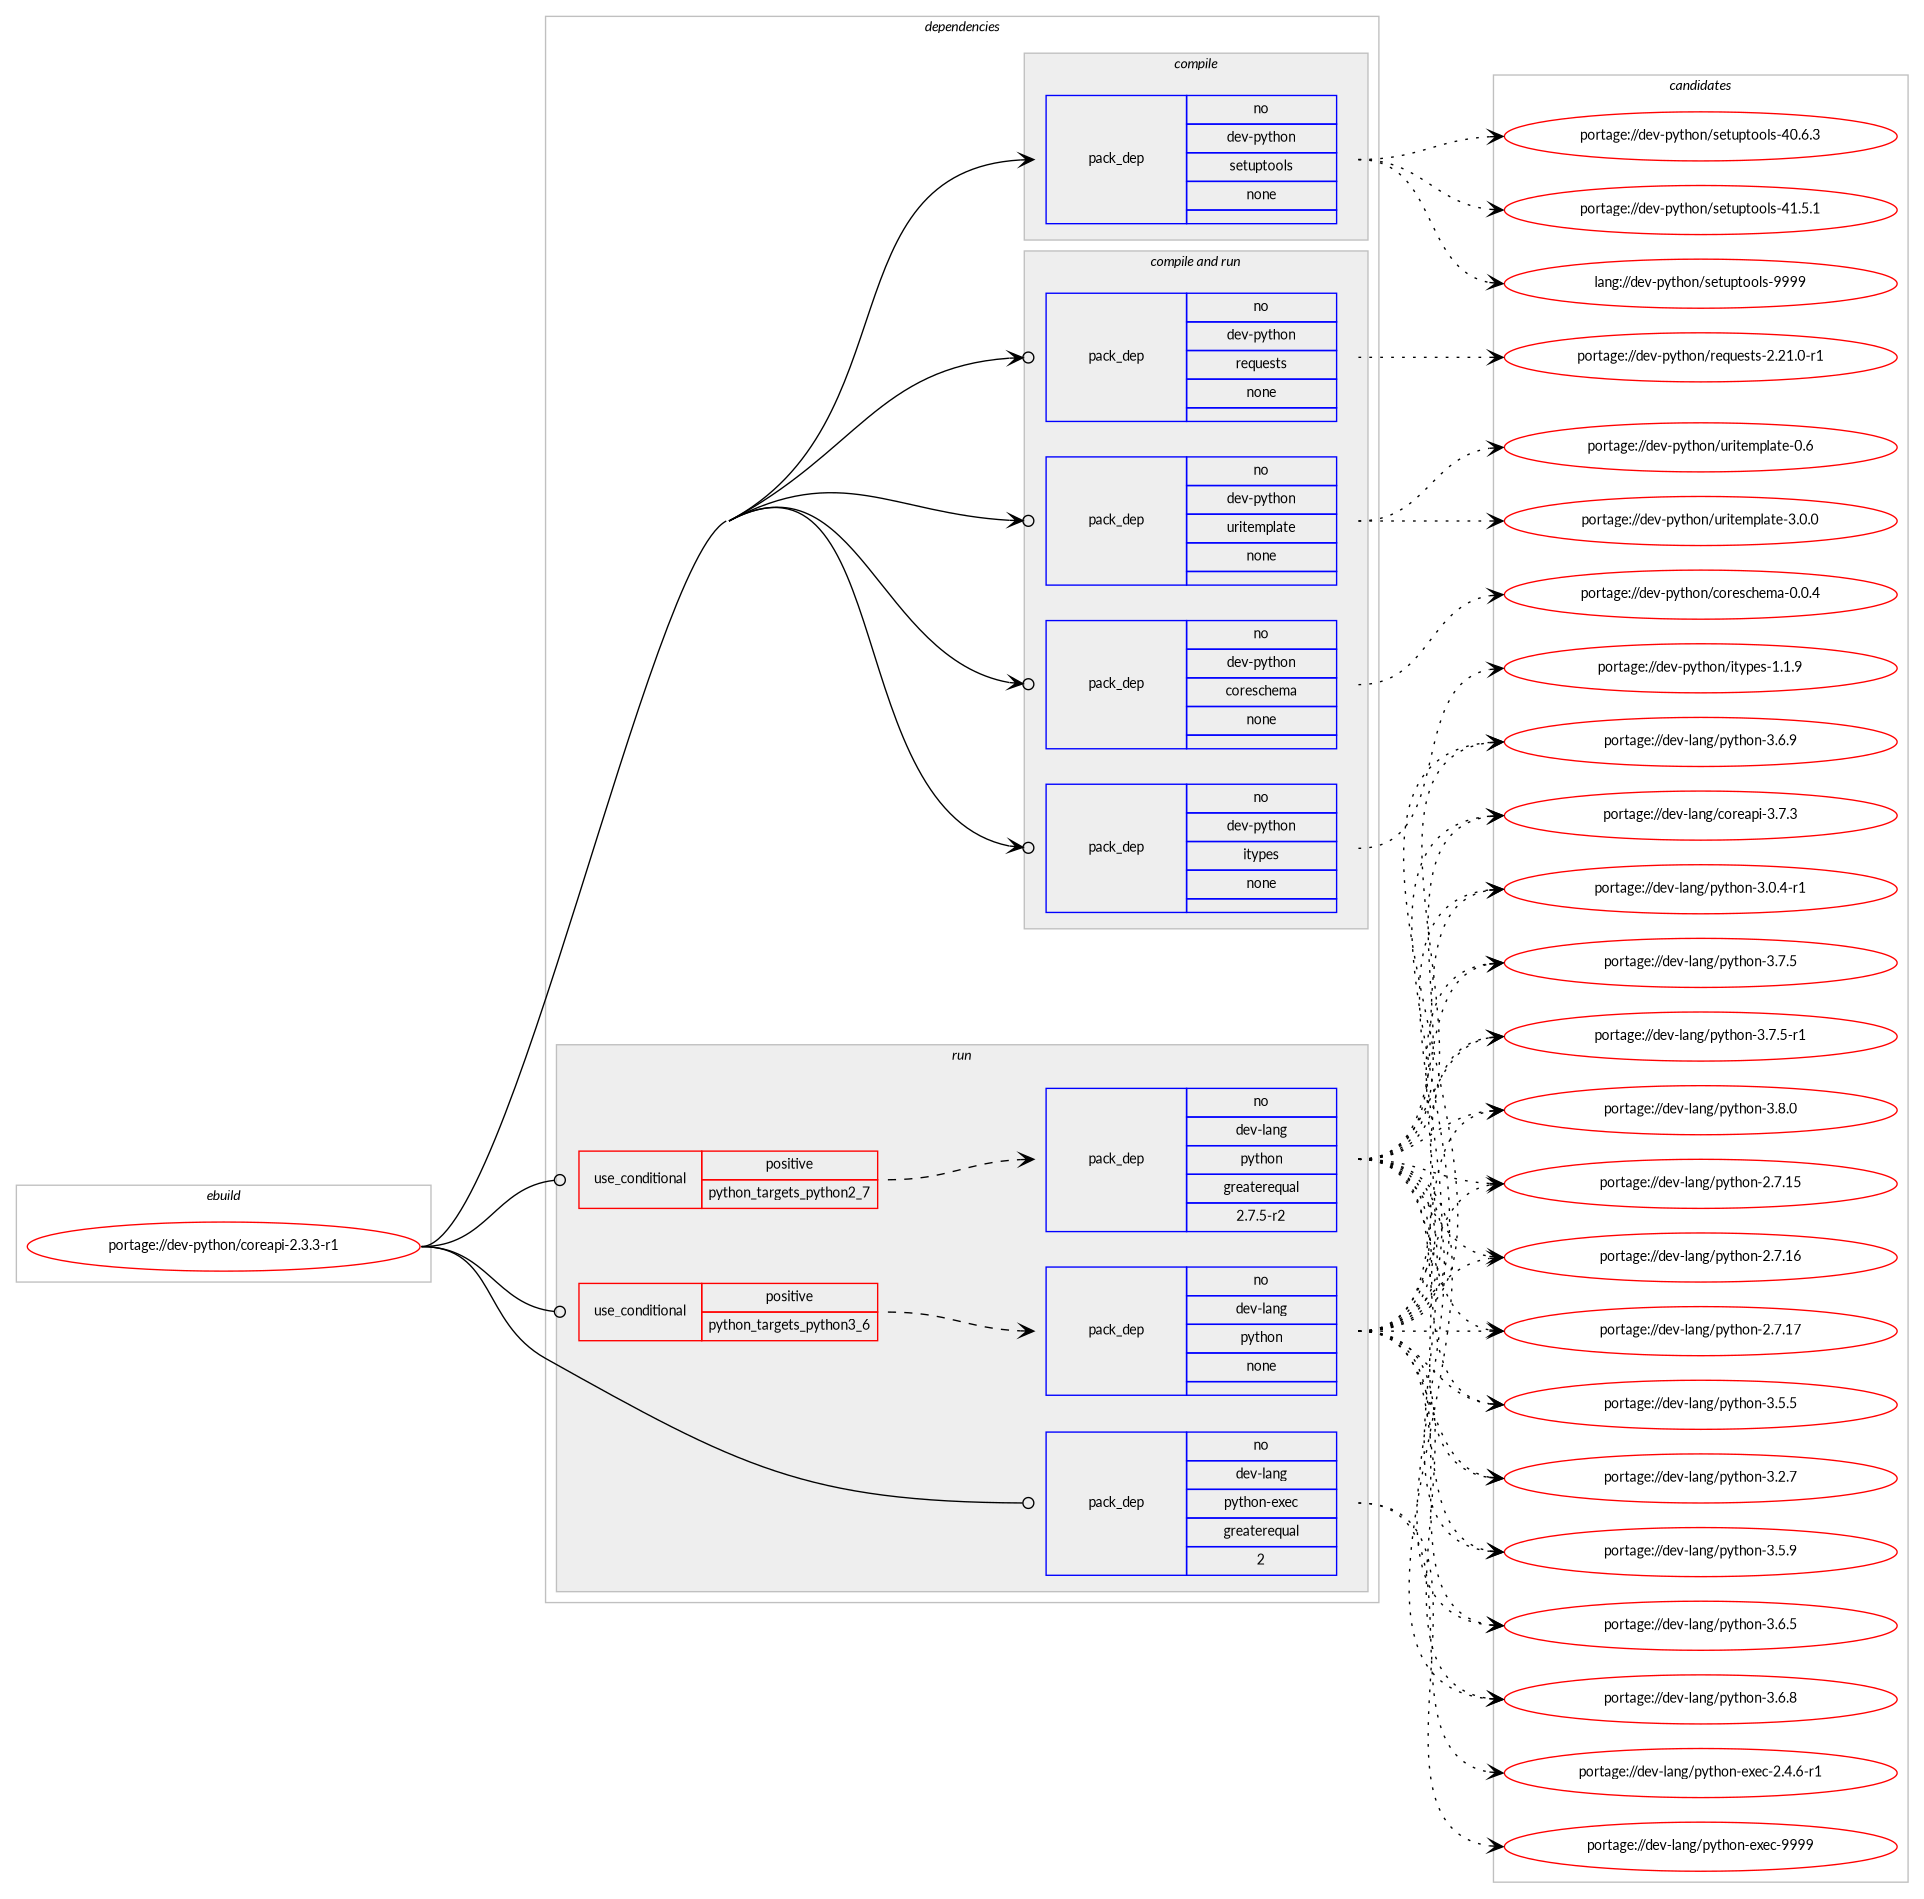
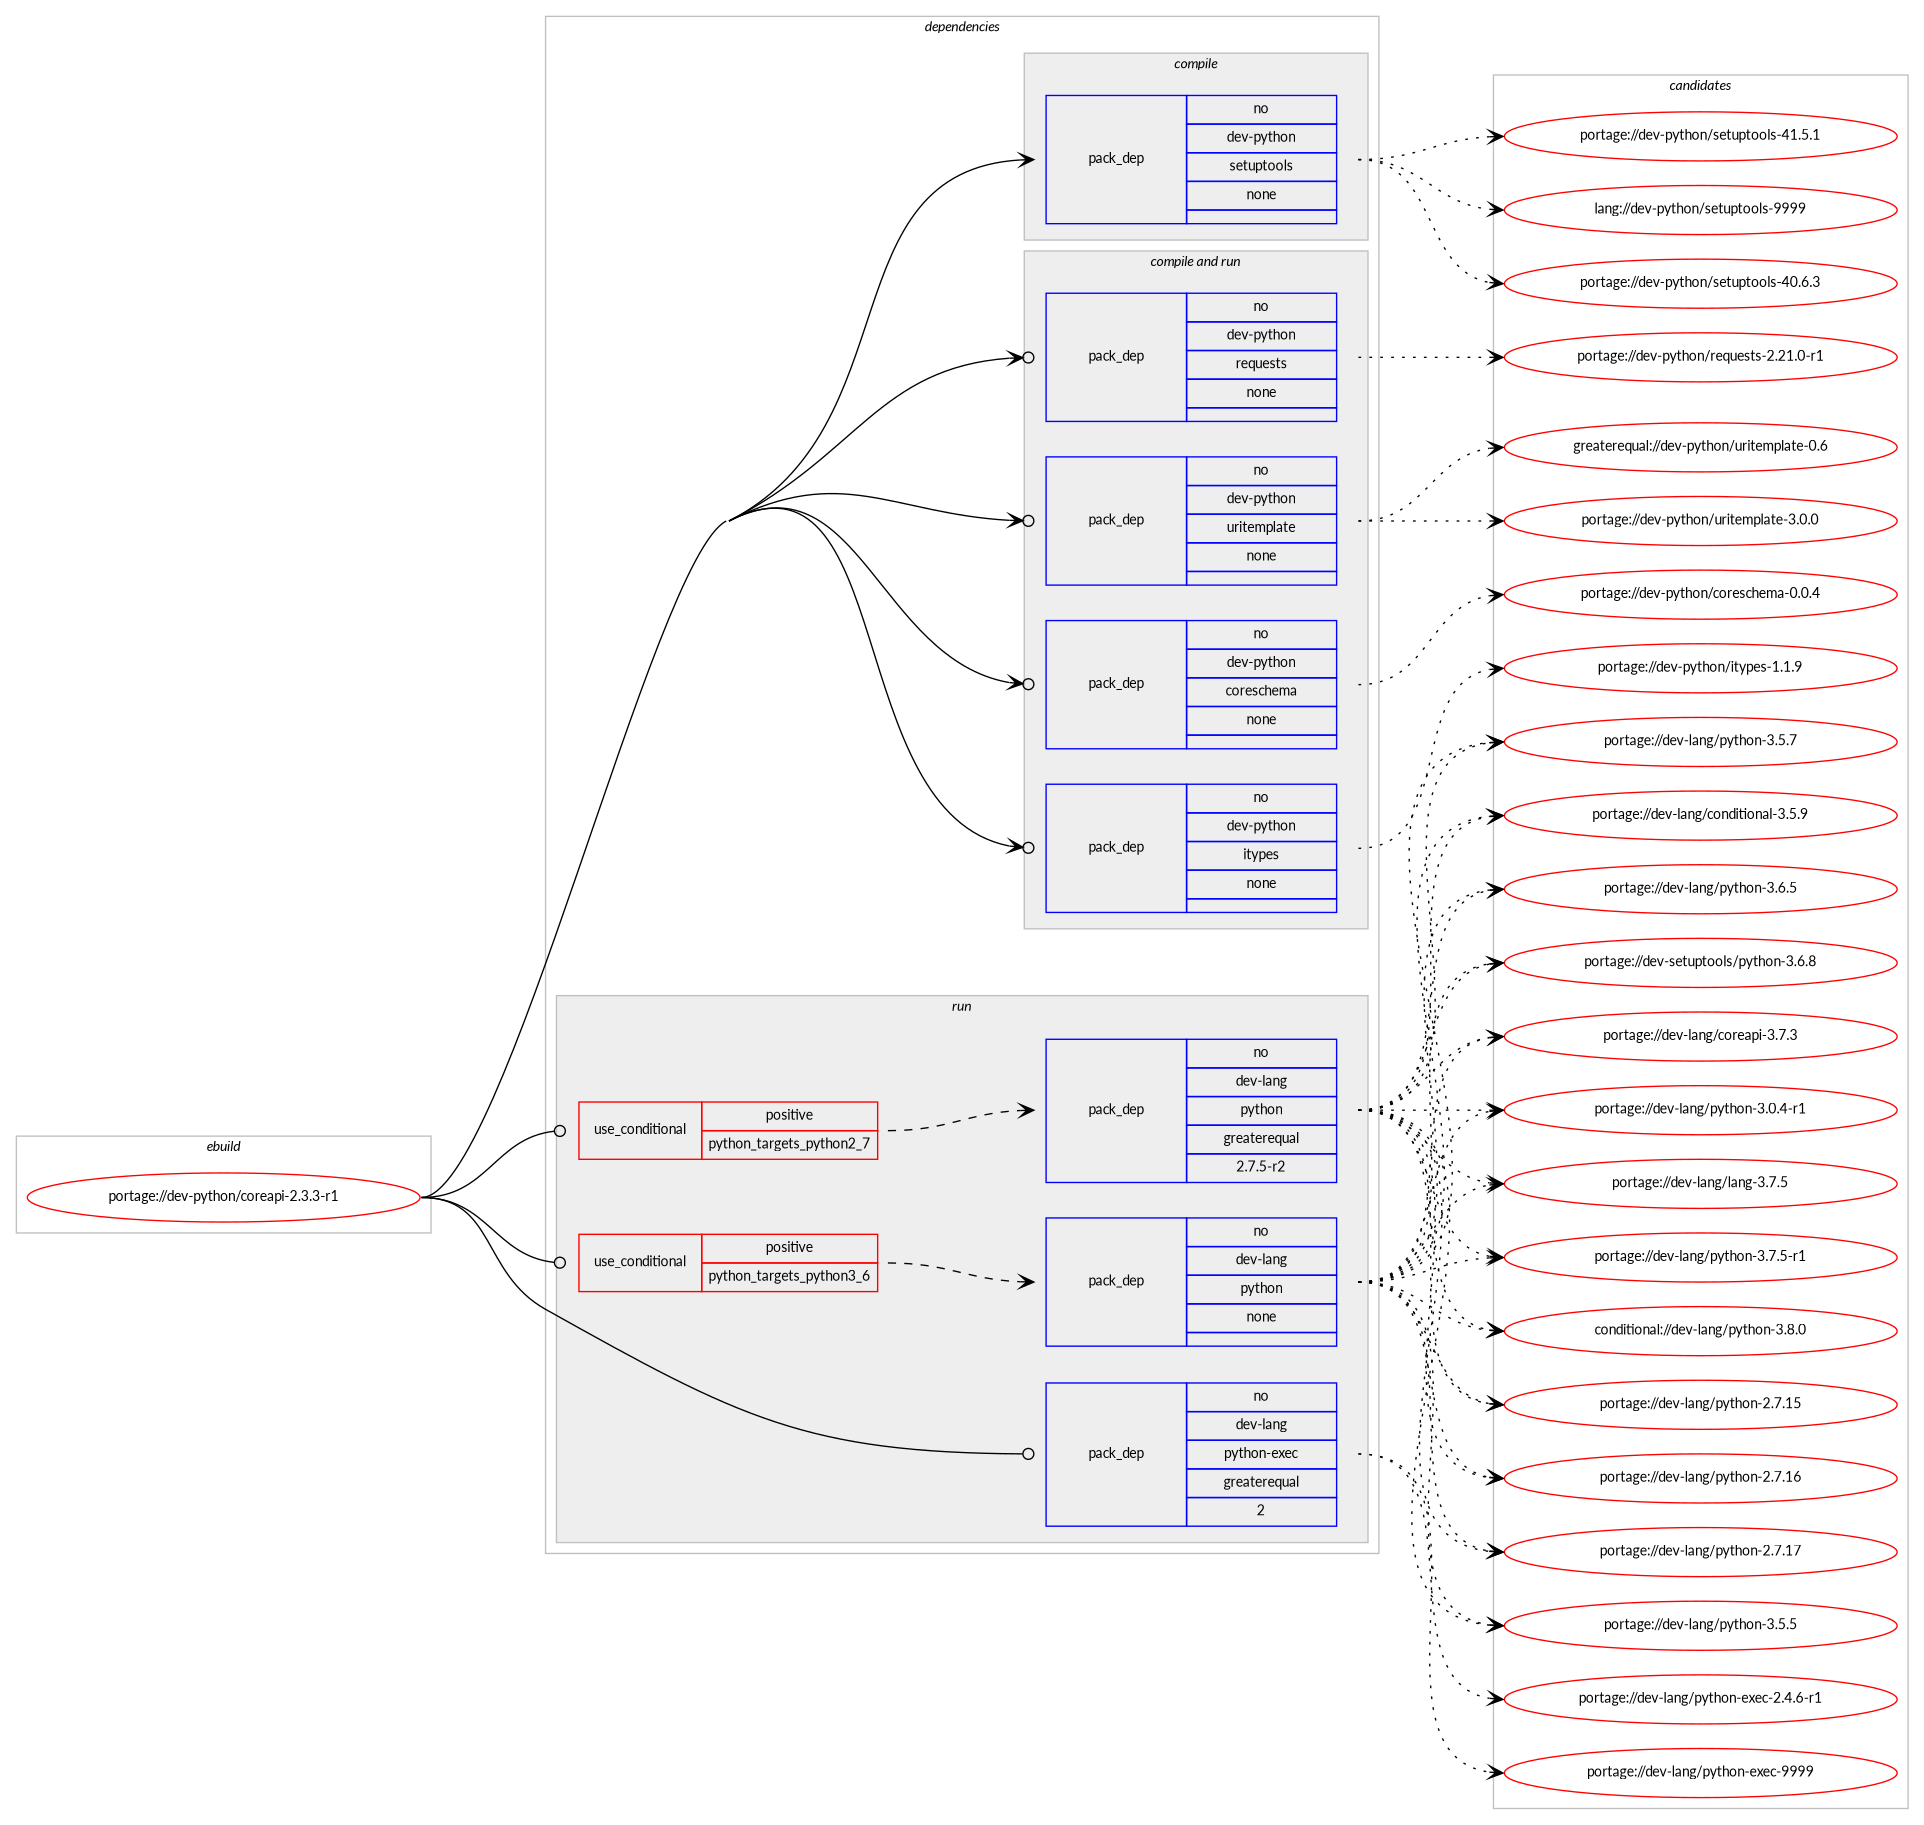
(1701, 447) -> (1701, 447)
(1701, 742) -> none
(1701, 963) -> (1701, 1184)
(1701, 1110) -> (1701, 1331)
(1701, 1478) -> (1701, 742)
(1701, 1552) -> (1701, 816)
(1701, 1699) -> (1701, 963)
